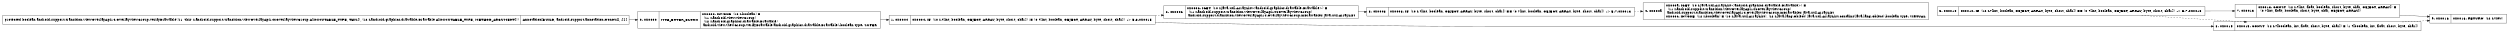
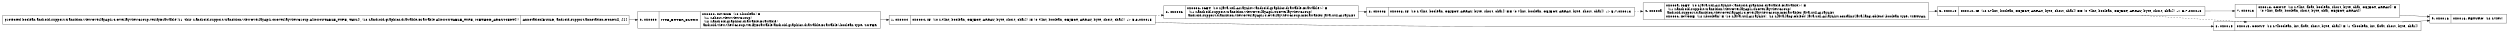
none -> (1932, 11)
(729, 18) -> (727, 18)
(2415, 21) -> (2415, 21)
